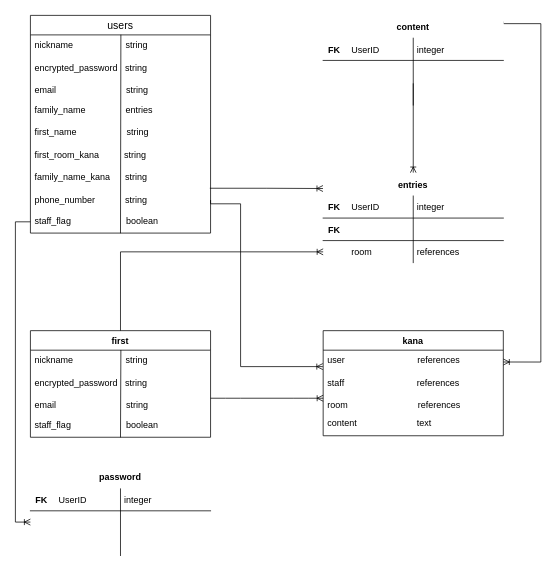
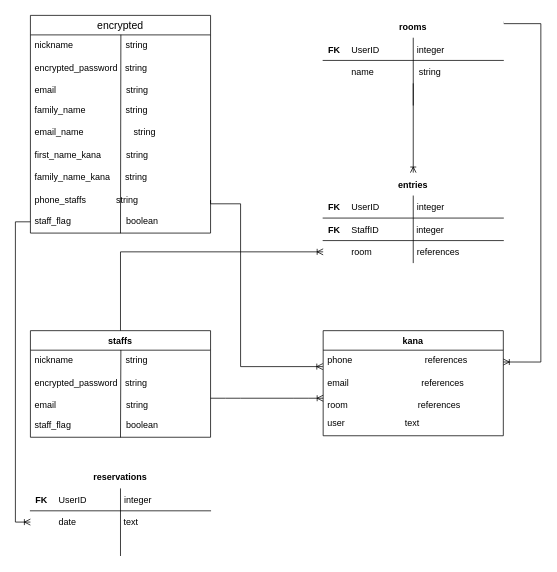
(120, 26) -> (120, 26)
(413, 27) -> (413, 27)
none -> (424, 72)
(107, 110) -> (105, 110)
(111, 132) -> (110, 132)
(104, 155) -> (104, 155)
(268, 188) -> none
(102, 200) -> (102, 200)
none -> (424, 229)
(120, 341) -> (120, 341)
(419, 360) -> (422, 360)
(422, 383) -> (419, 383)
(401, 423) -> (394, 423)
(120, 477) -> (120, 477)
none -> (132, 522)
